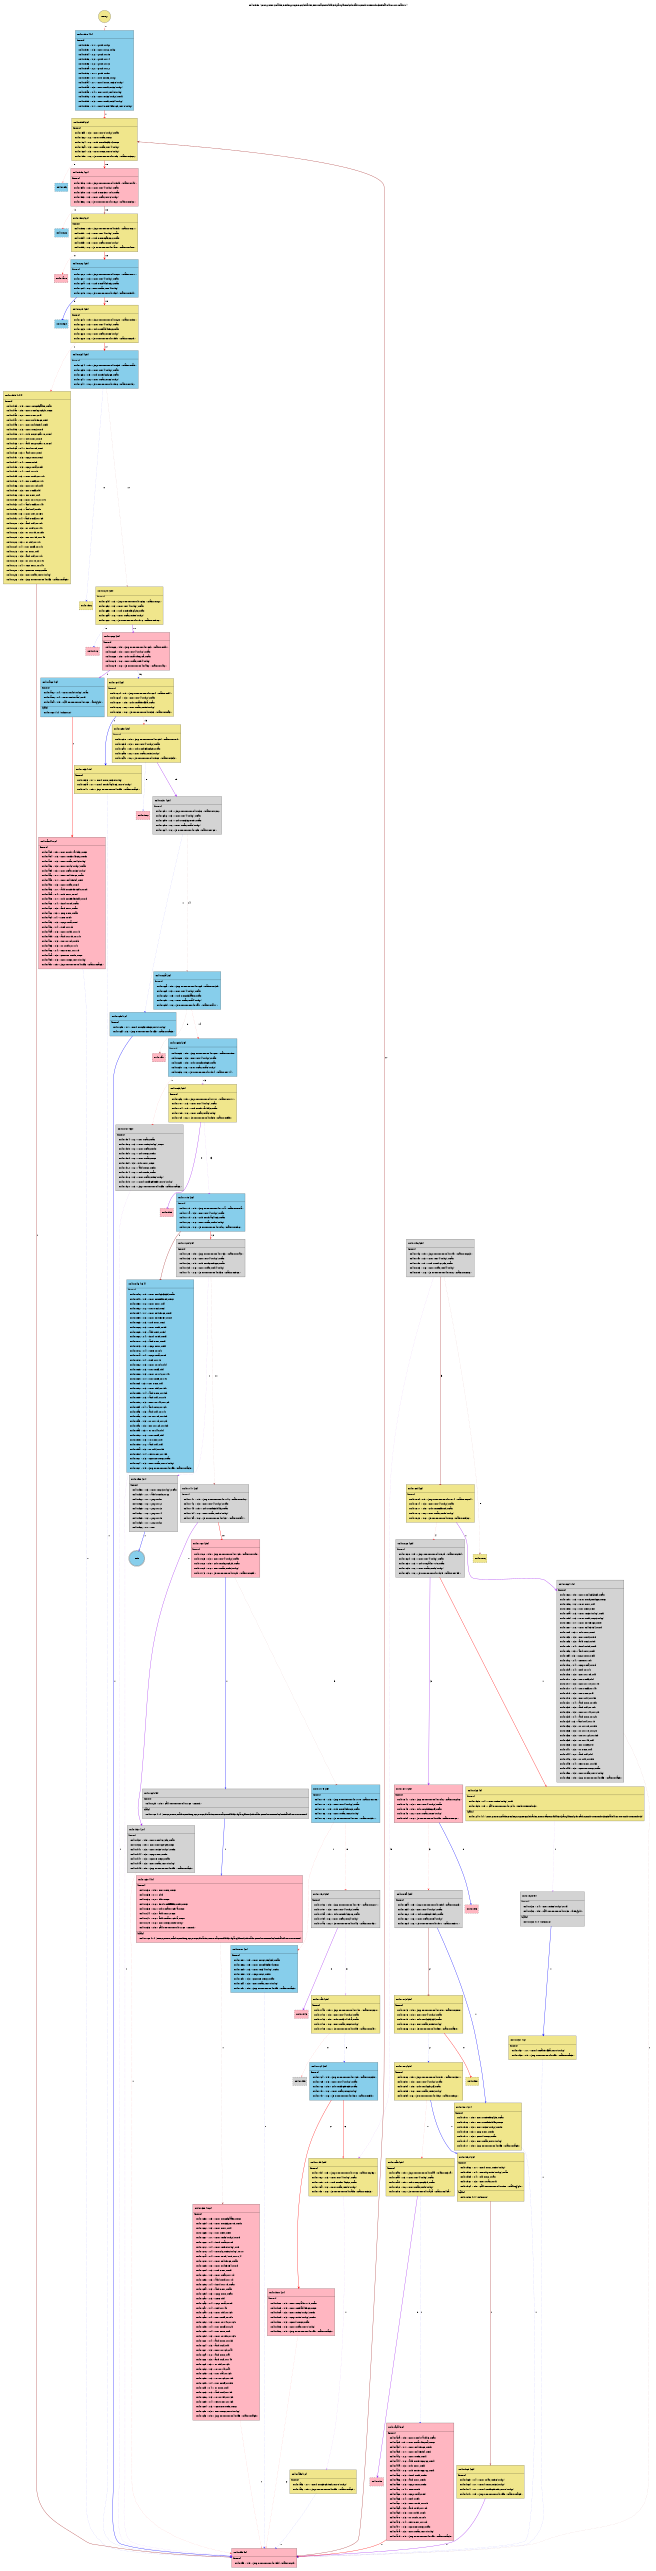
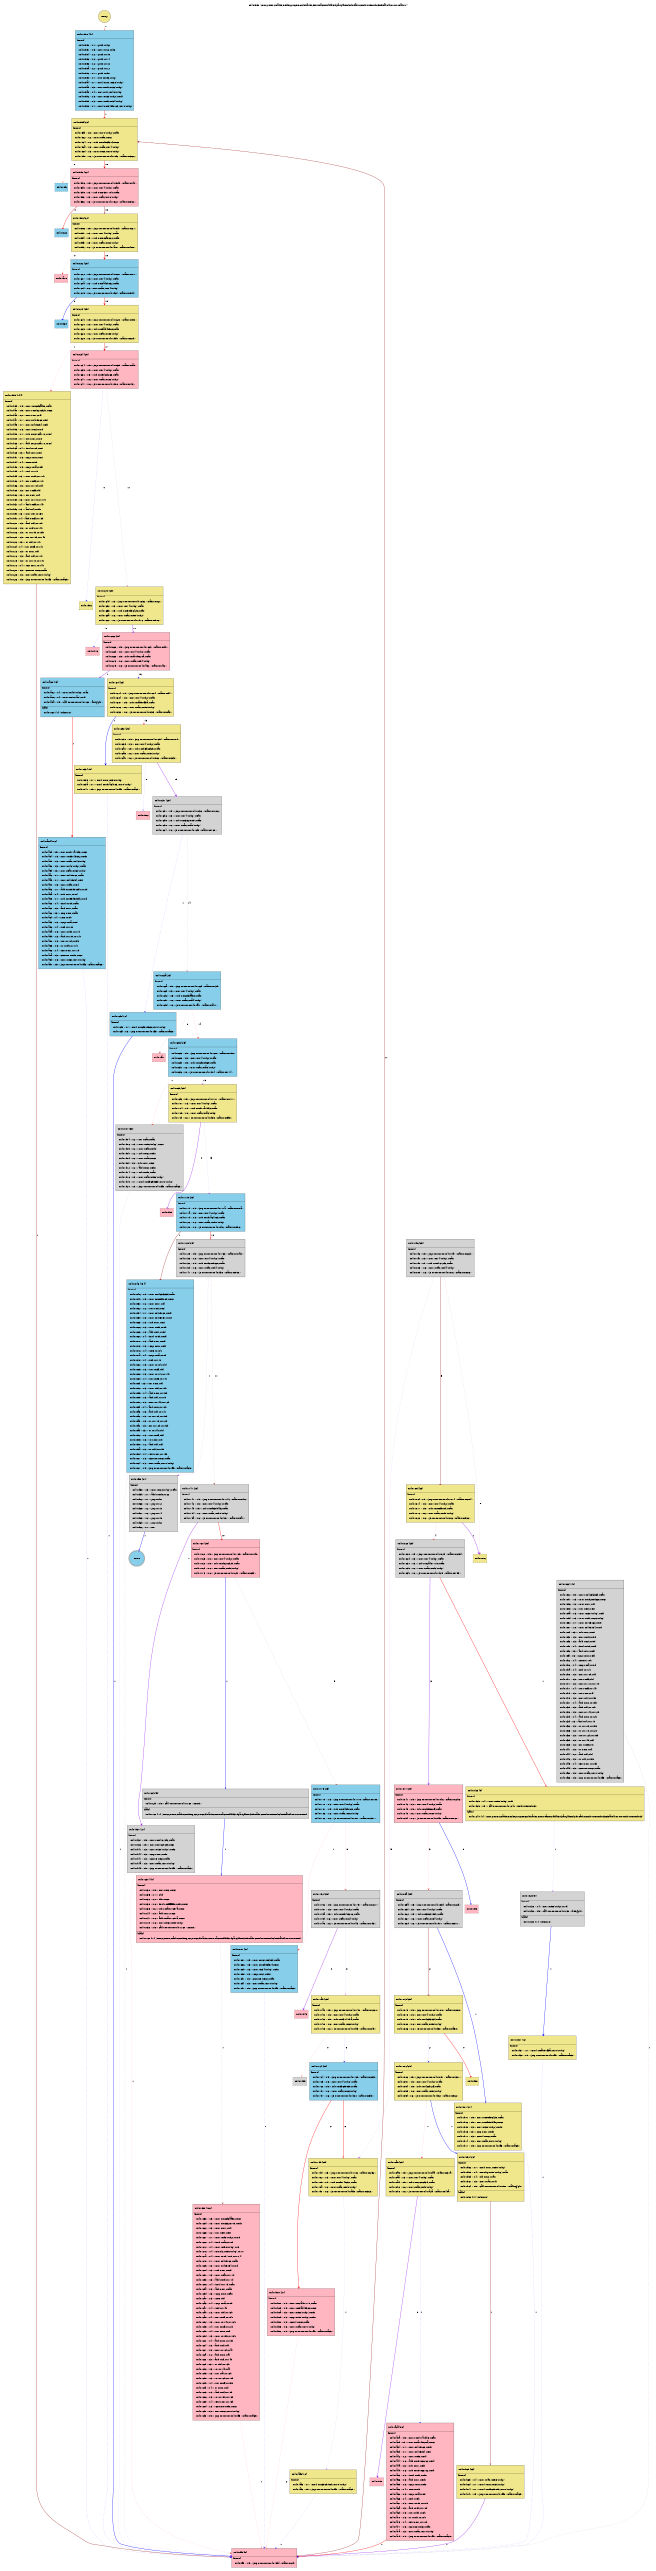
(68, 216) -> (68, 216)
(105, 370) -> (105, 370)
(72, 903) -> (72, 903)
(137, 1558) -> (137, 1558)
(486, 1579) -> (473, 1536)
